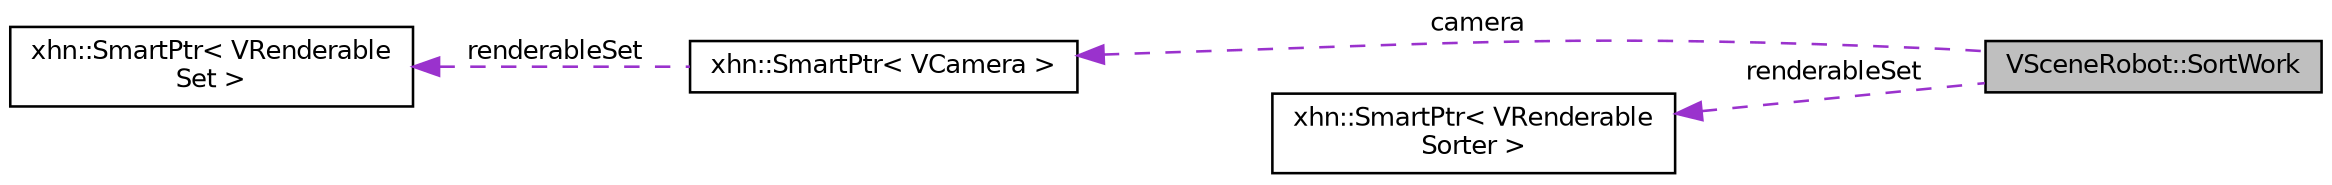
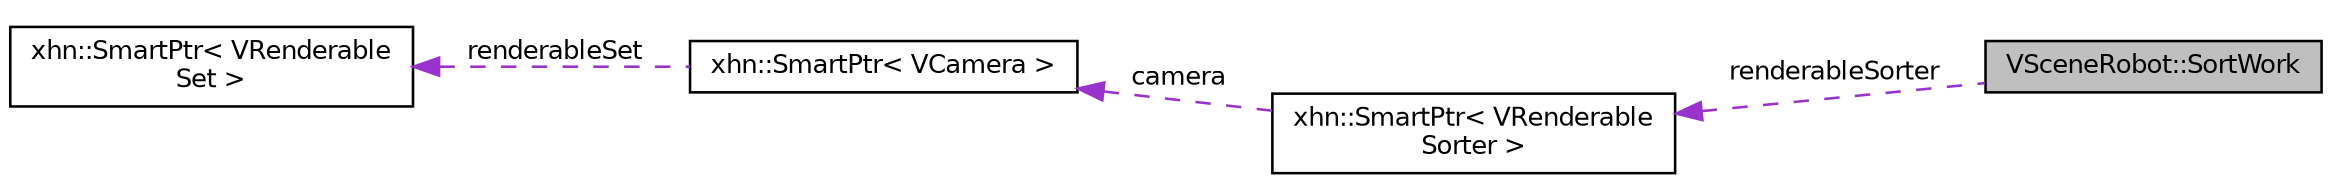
(1544, 41) -> (1188, 101)
(1830, 73) -> (1830, 73)
